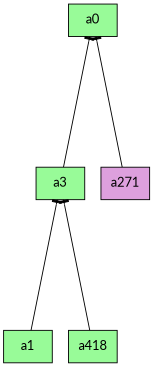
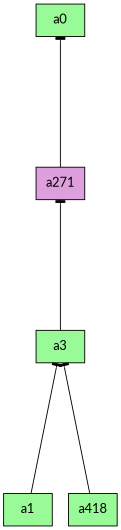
(76, 104) -> (60, 267)
